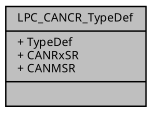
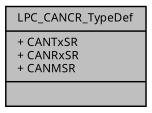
(46, 43) -> (48, 43)
